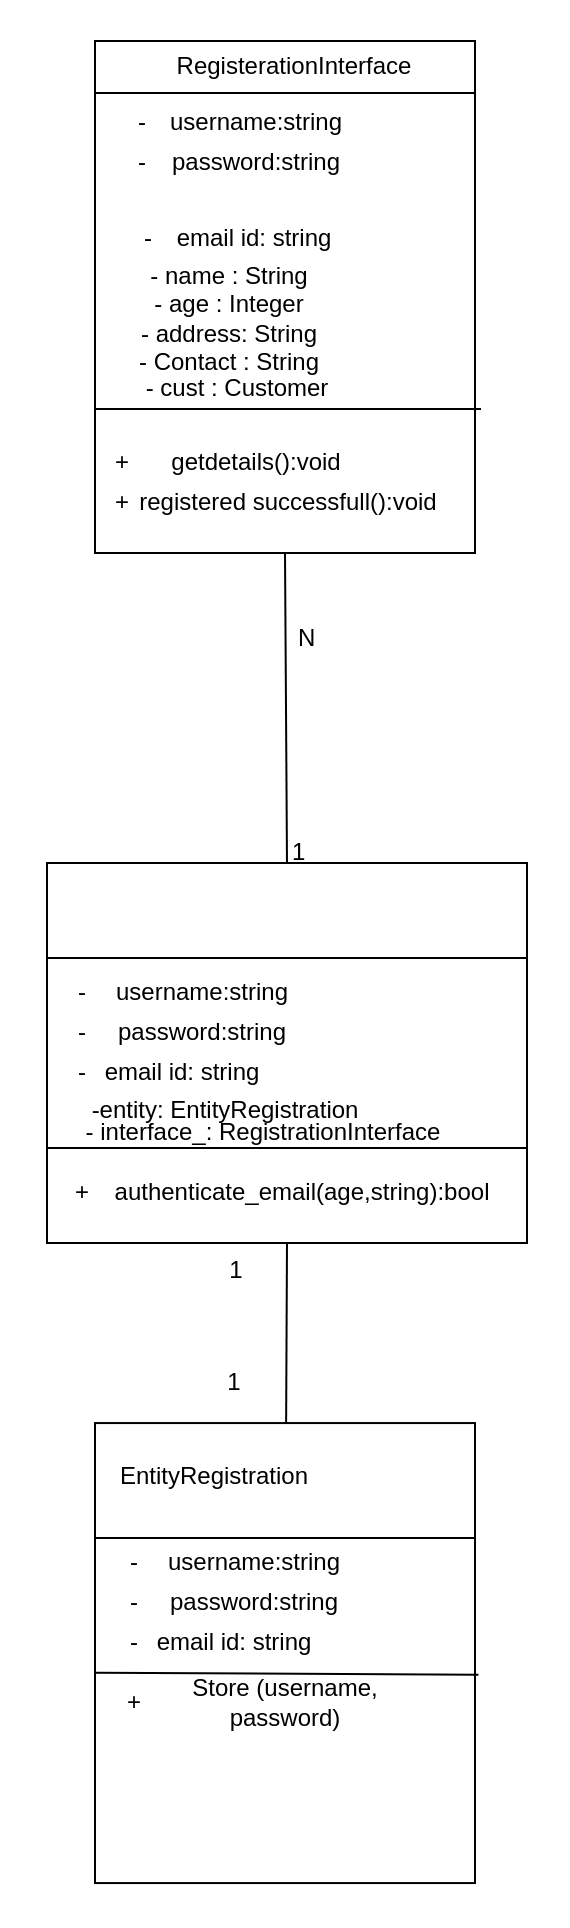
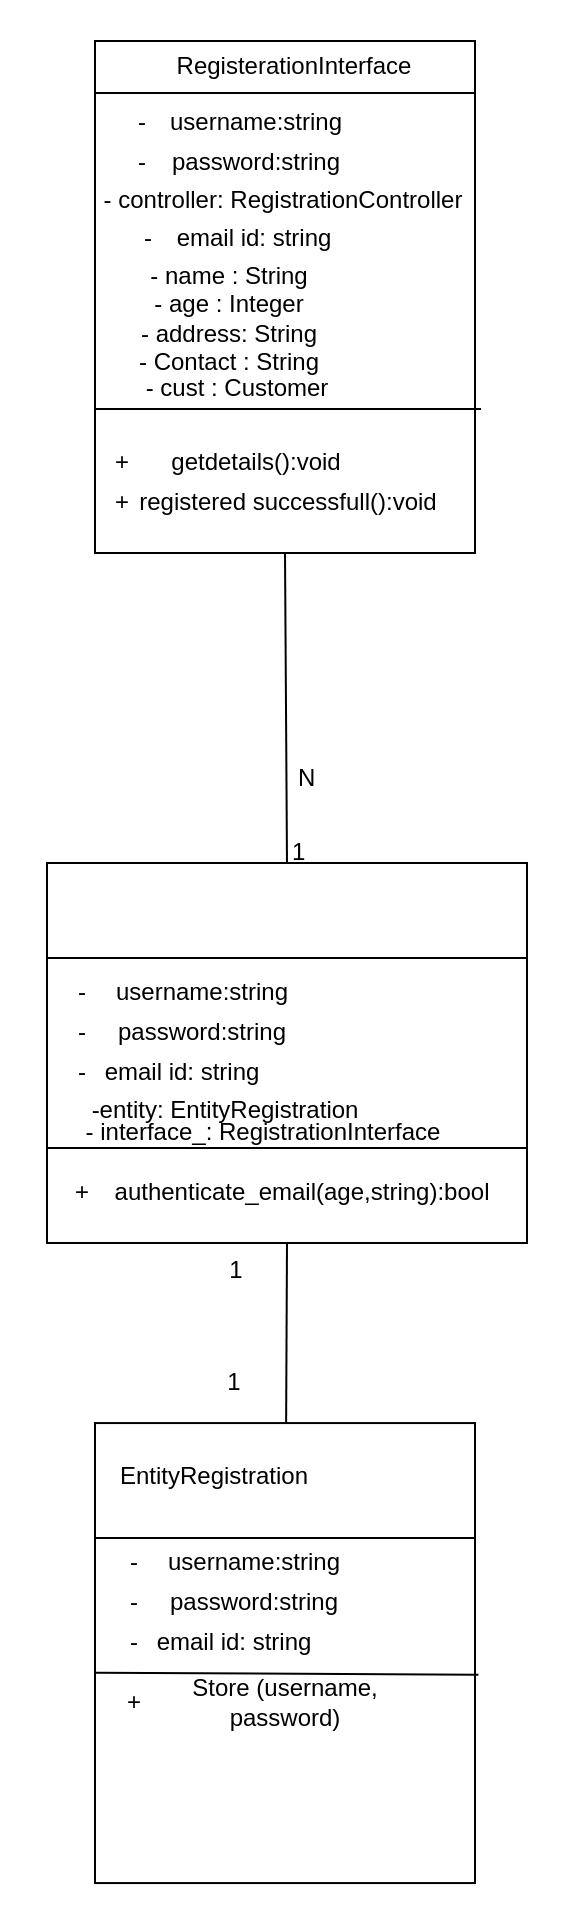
none -> (282, 200)
(315, 639) -> (315, 779)
